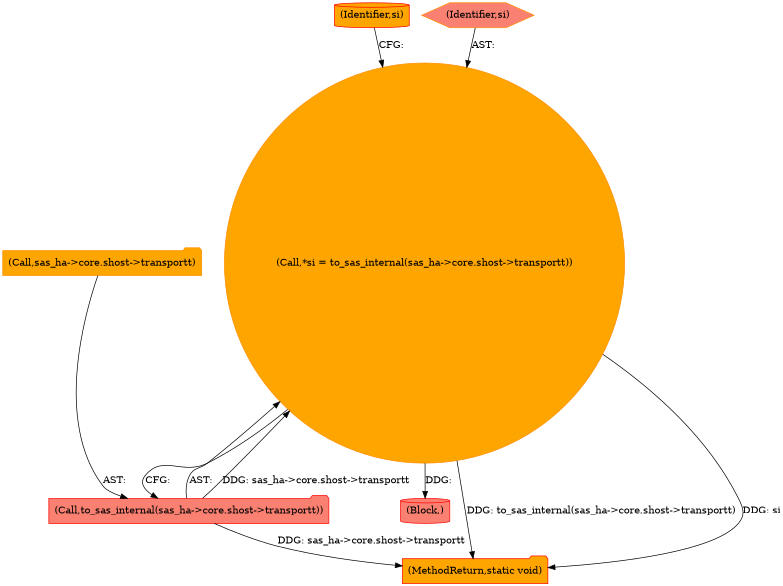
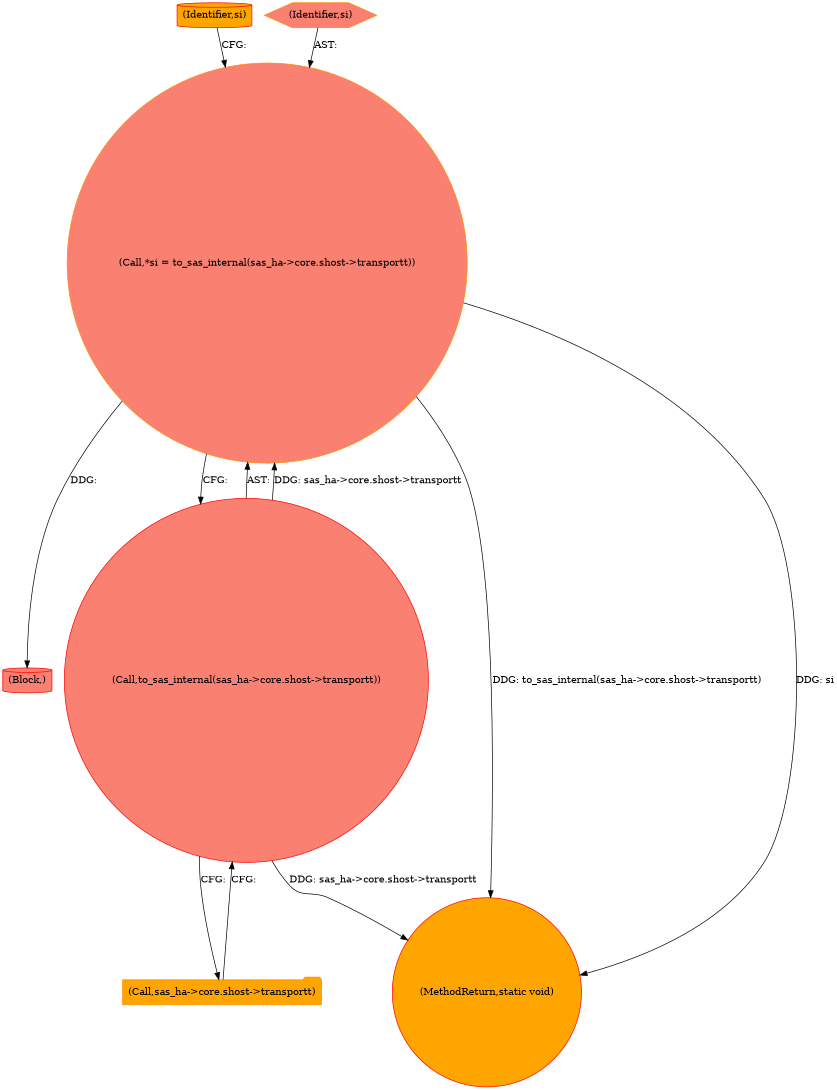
(424, 263) -> (267, 263)
(116, 481) -> (245, 880)
(189, 511) -> (246, 680)
(475, 571) -> (487, 992)
none -> (205, 915)
